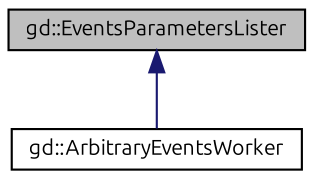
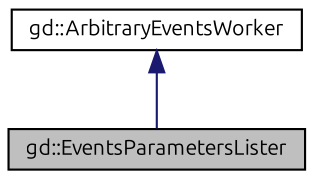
(157, 101) -> (157, 101)
